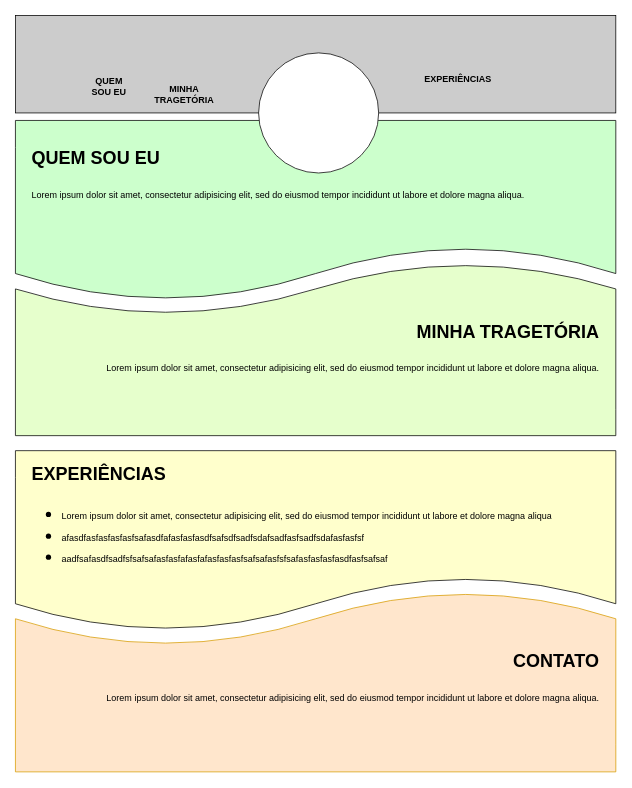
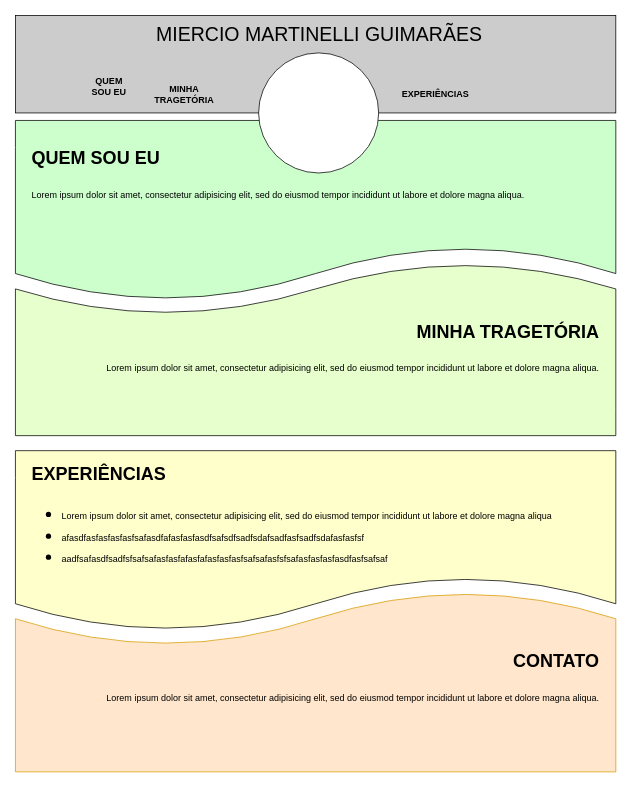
none -> (319, 34)
(458, 79) -> (435, 94)
